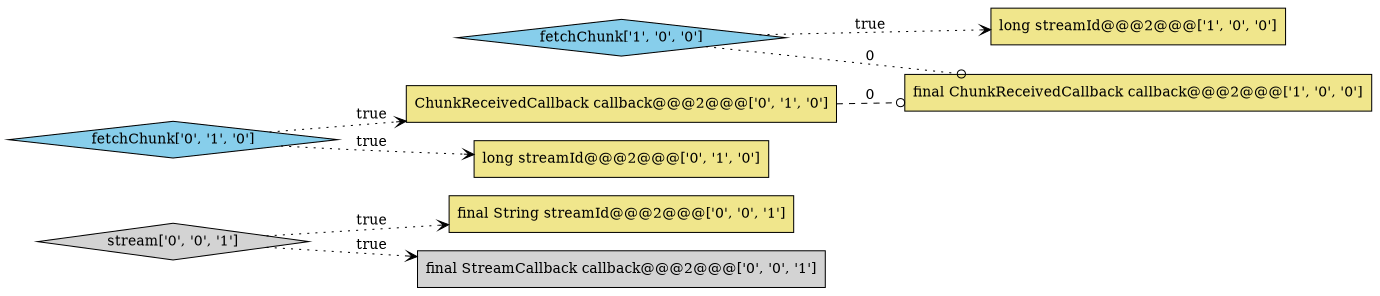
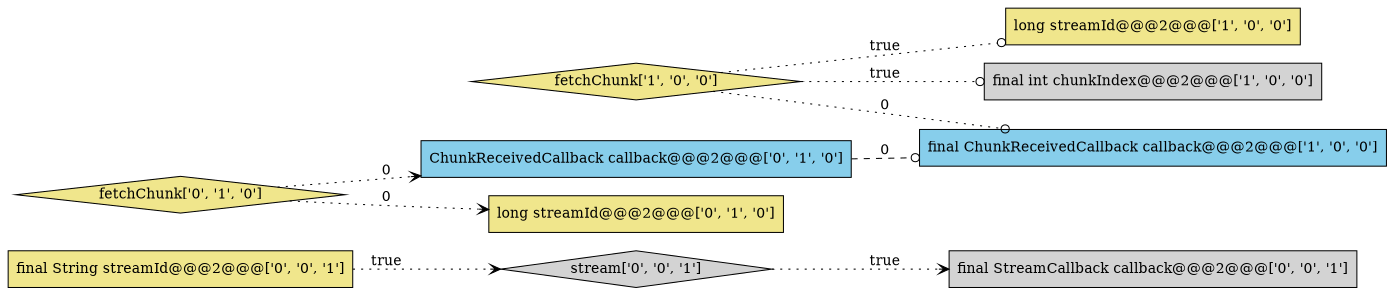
(870, 32) -> (859, 58)
(621, 38) -> (636, 82)
none -> (1153, 82)
(1138, 93) -> (1153, 148)
(621, 104) -> (636, 159)
(372, 115) -> (387, 171)
(173, 140) -> (180, 195)
(372, 142) -> (387, 197)
(353, 231) -> (422, 269)
